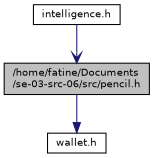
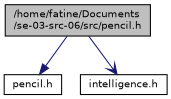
(77, 39) -> (100, 51)
(77, 143) -> (33, 85)
